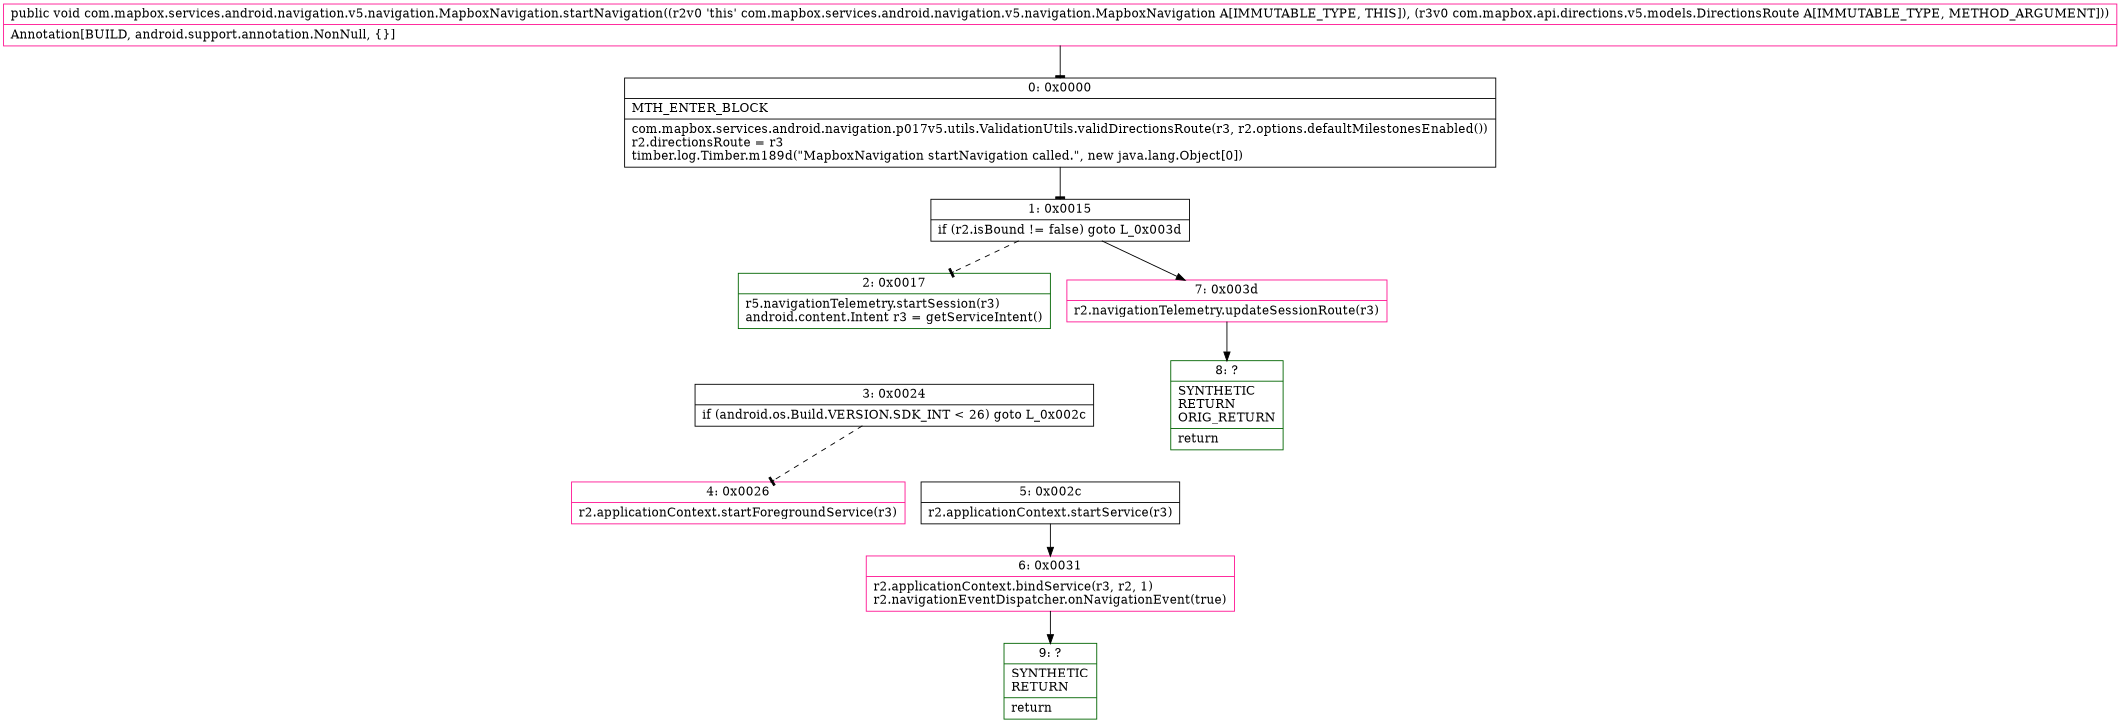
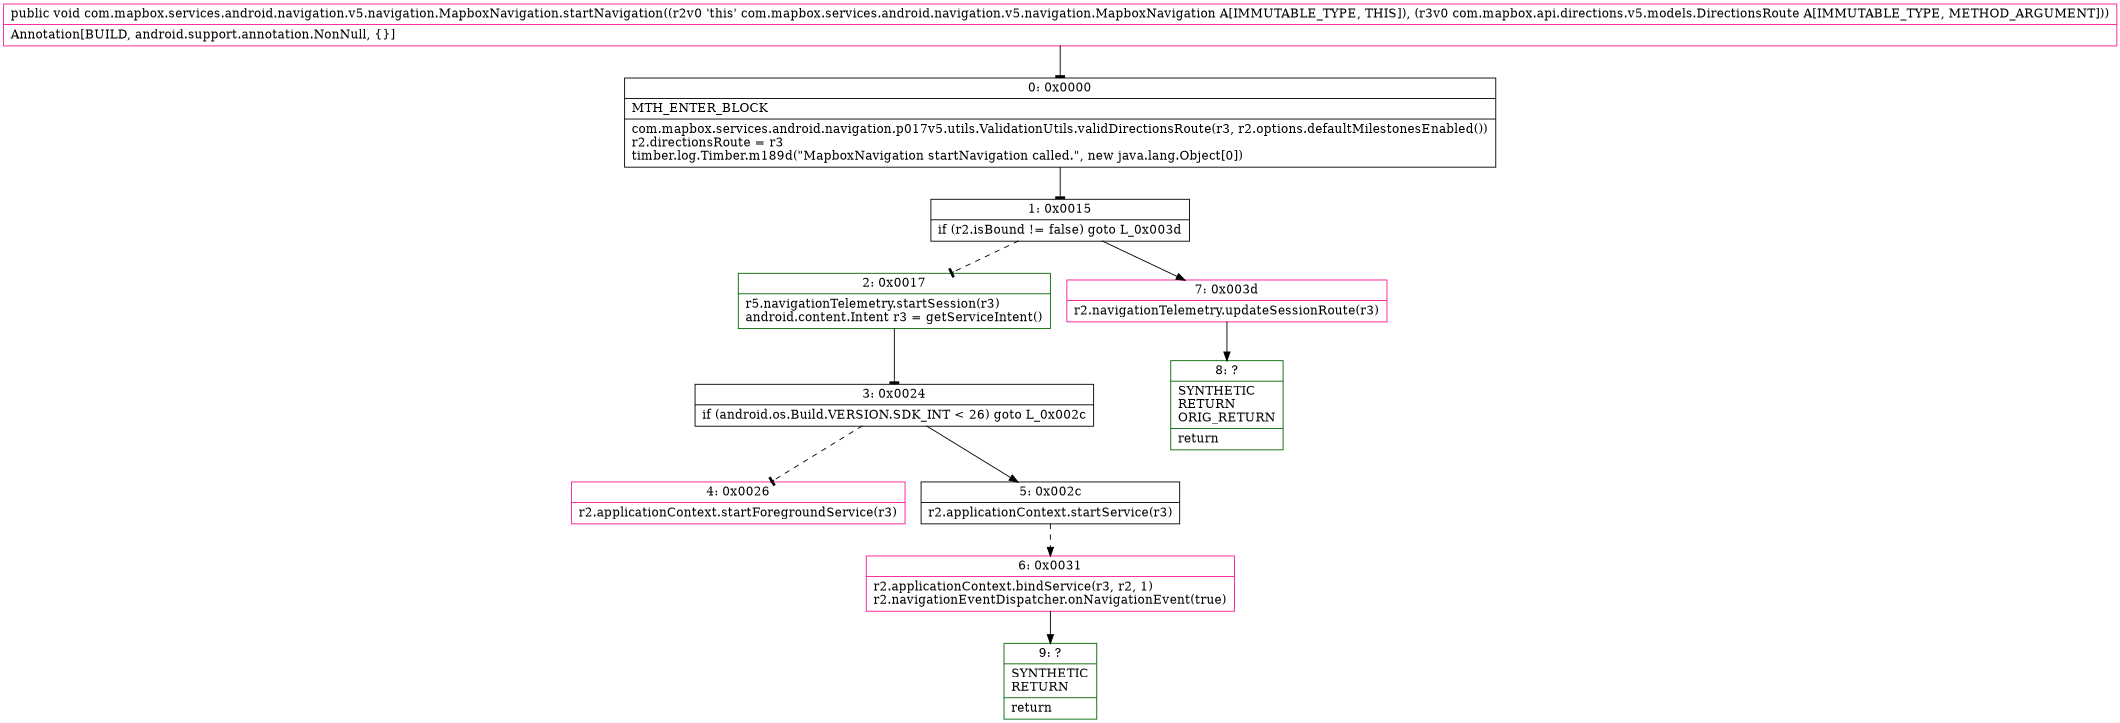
none -> (894, 354)
none -> (968, 452)
(1050, 535) -> (1050, 535)
